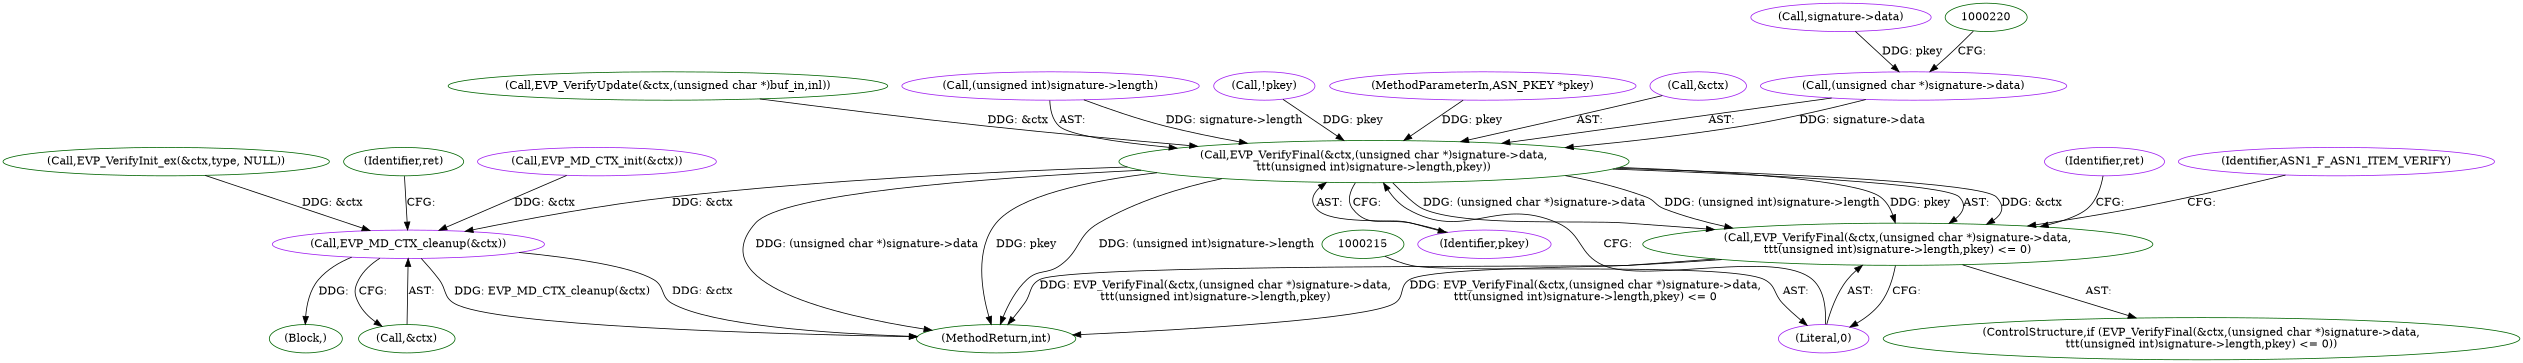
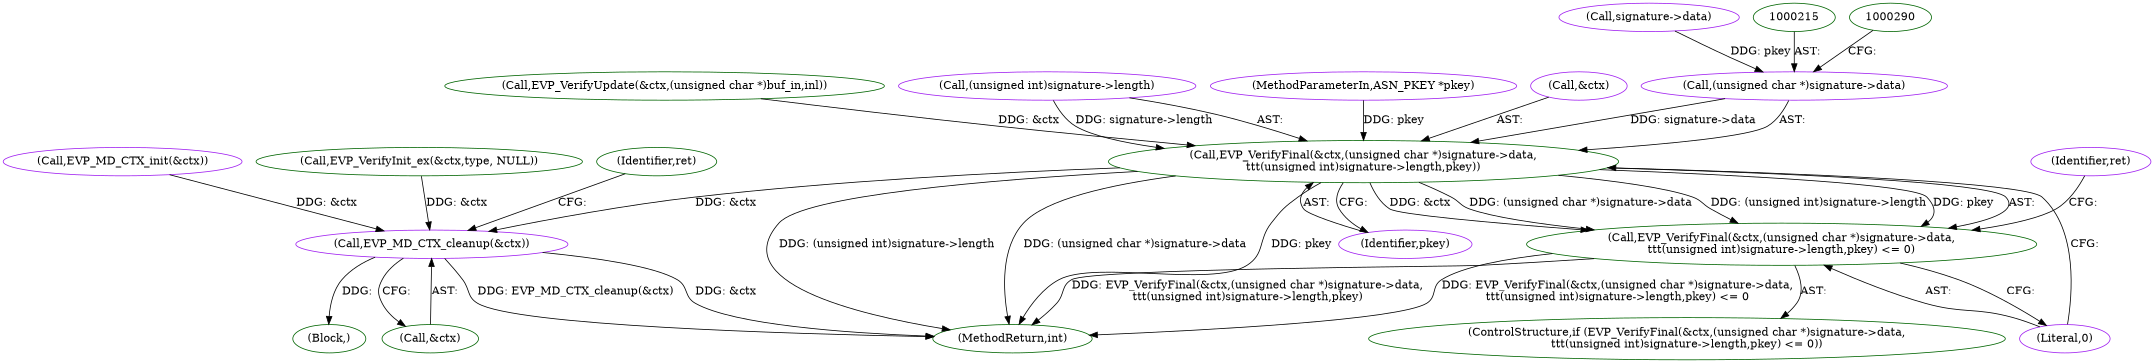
(1986, 17) -> (1890, 17)
(1264, 86) -> none
(2336, 162) -> none
(1602, 269) -> (1794, 48)
